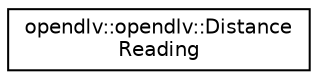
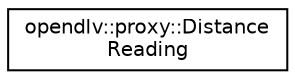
(159, 40) -> (148, 40)
